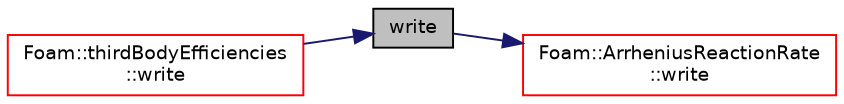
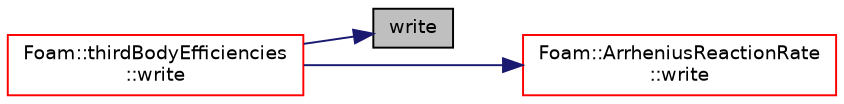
(478, 37) -> (403, 65)
